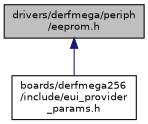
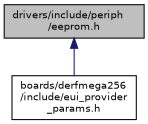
(74, 21) -> (74, 21)
